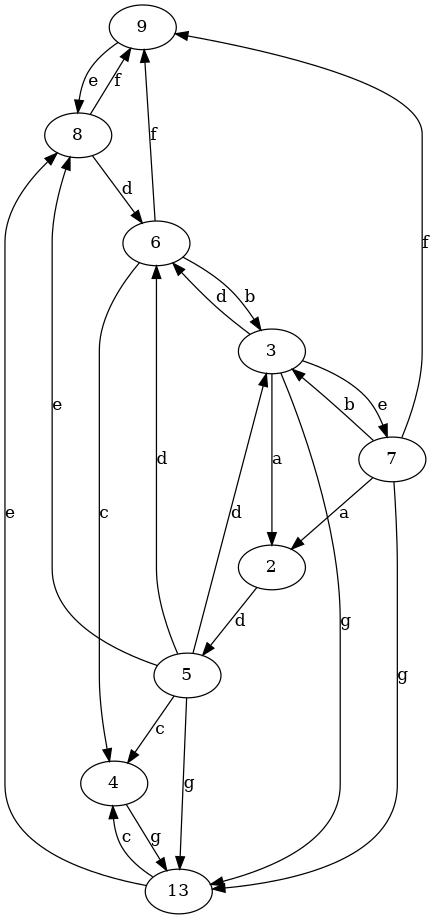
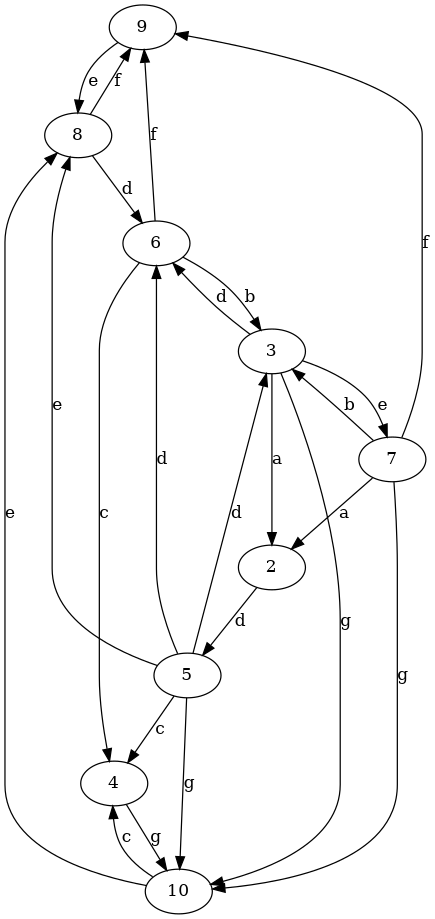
(179, 892) -> (179, 892)
